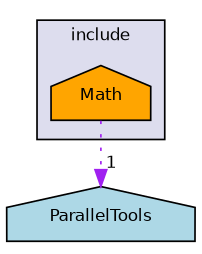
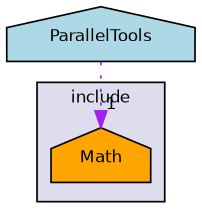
(101, 150) -> (101, 93)
